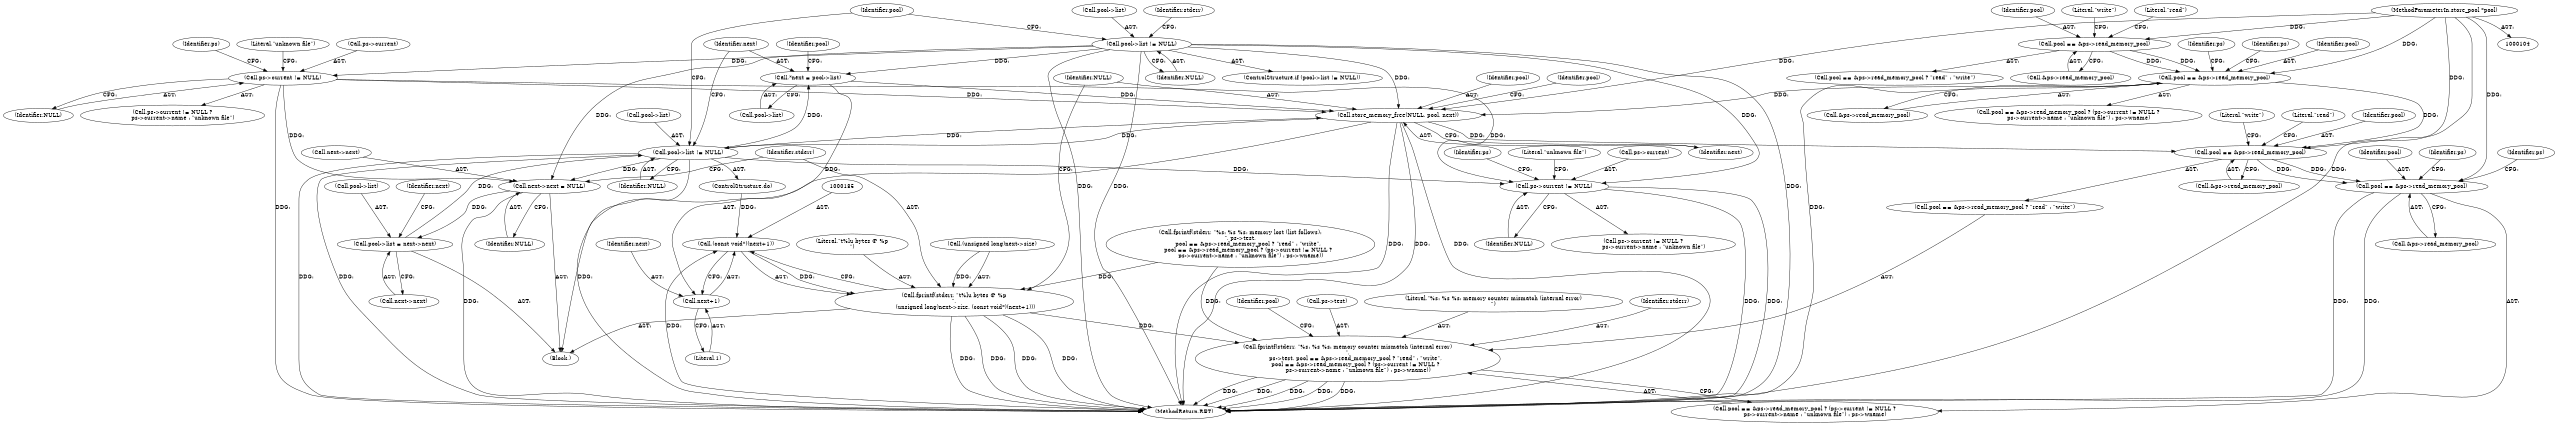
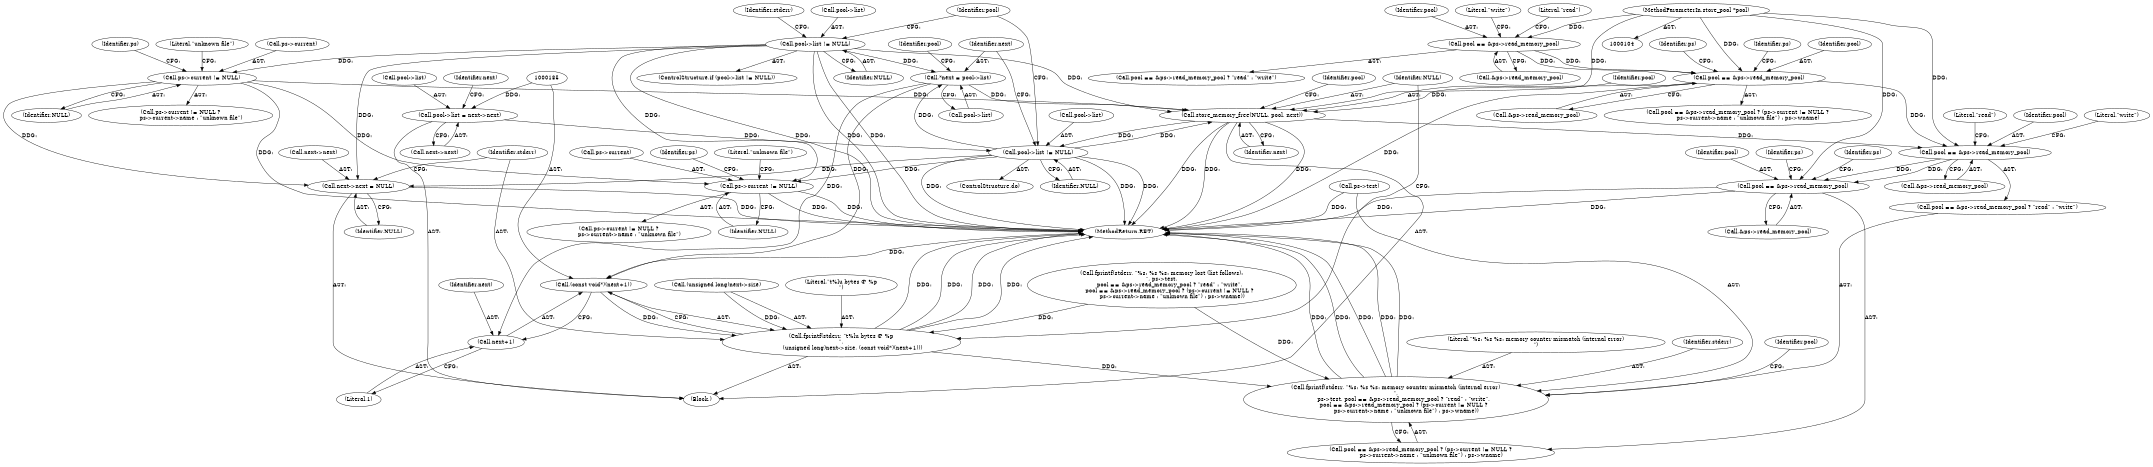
(466, 211) -> (503, 93)
(739, 214) -> (824, 237)
(1933, 361) -> (1262, 224)
